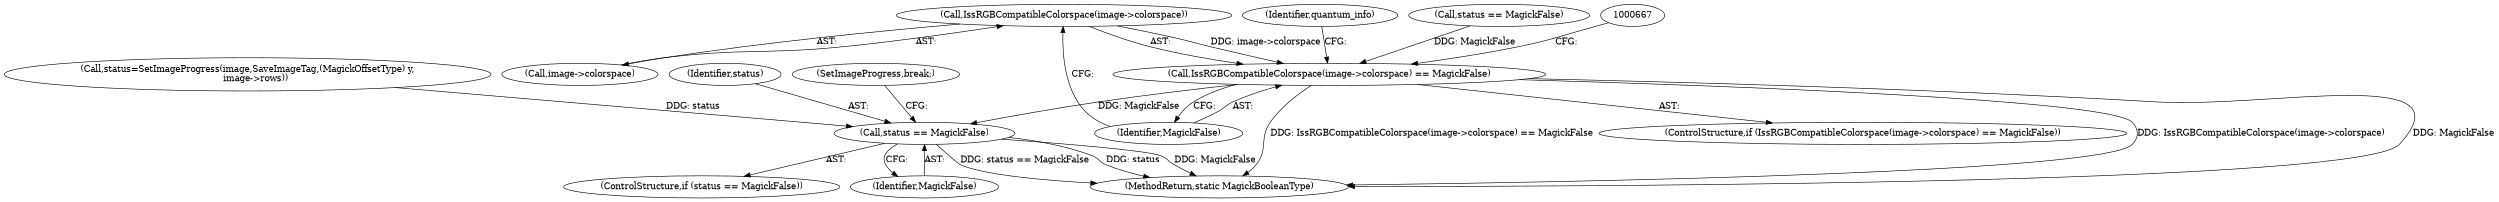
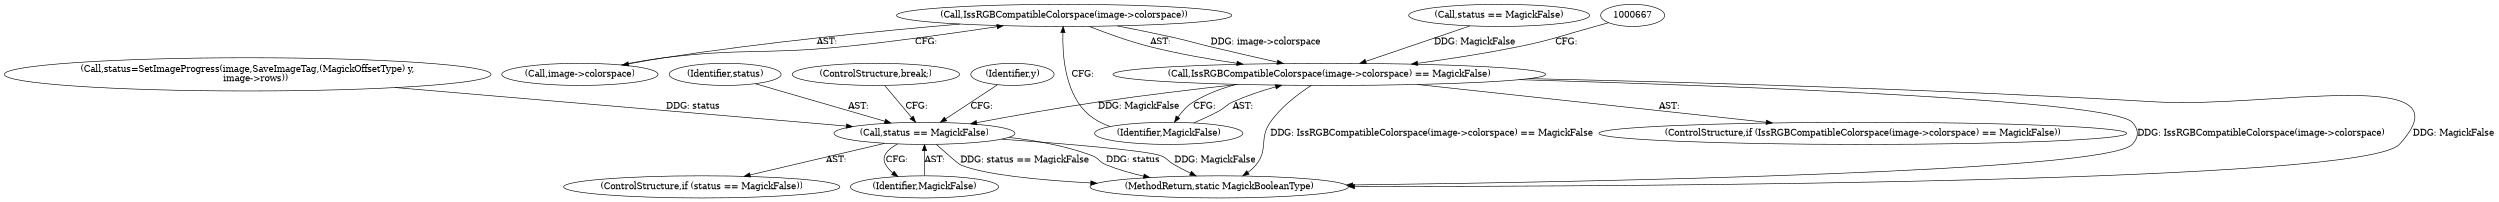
(1320, 15) -> none
(928, 42) -> (928, 42)
(876, 74) -> (876, 74)
none -> (1012, 74)
